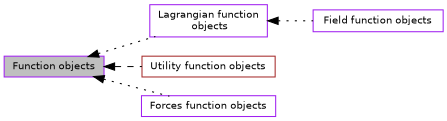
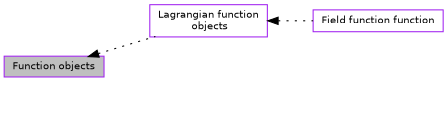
(378, 21) -> (378, 21)
(209, 67) -> none
(209, 106) -> none
